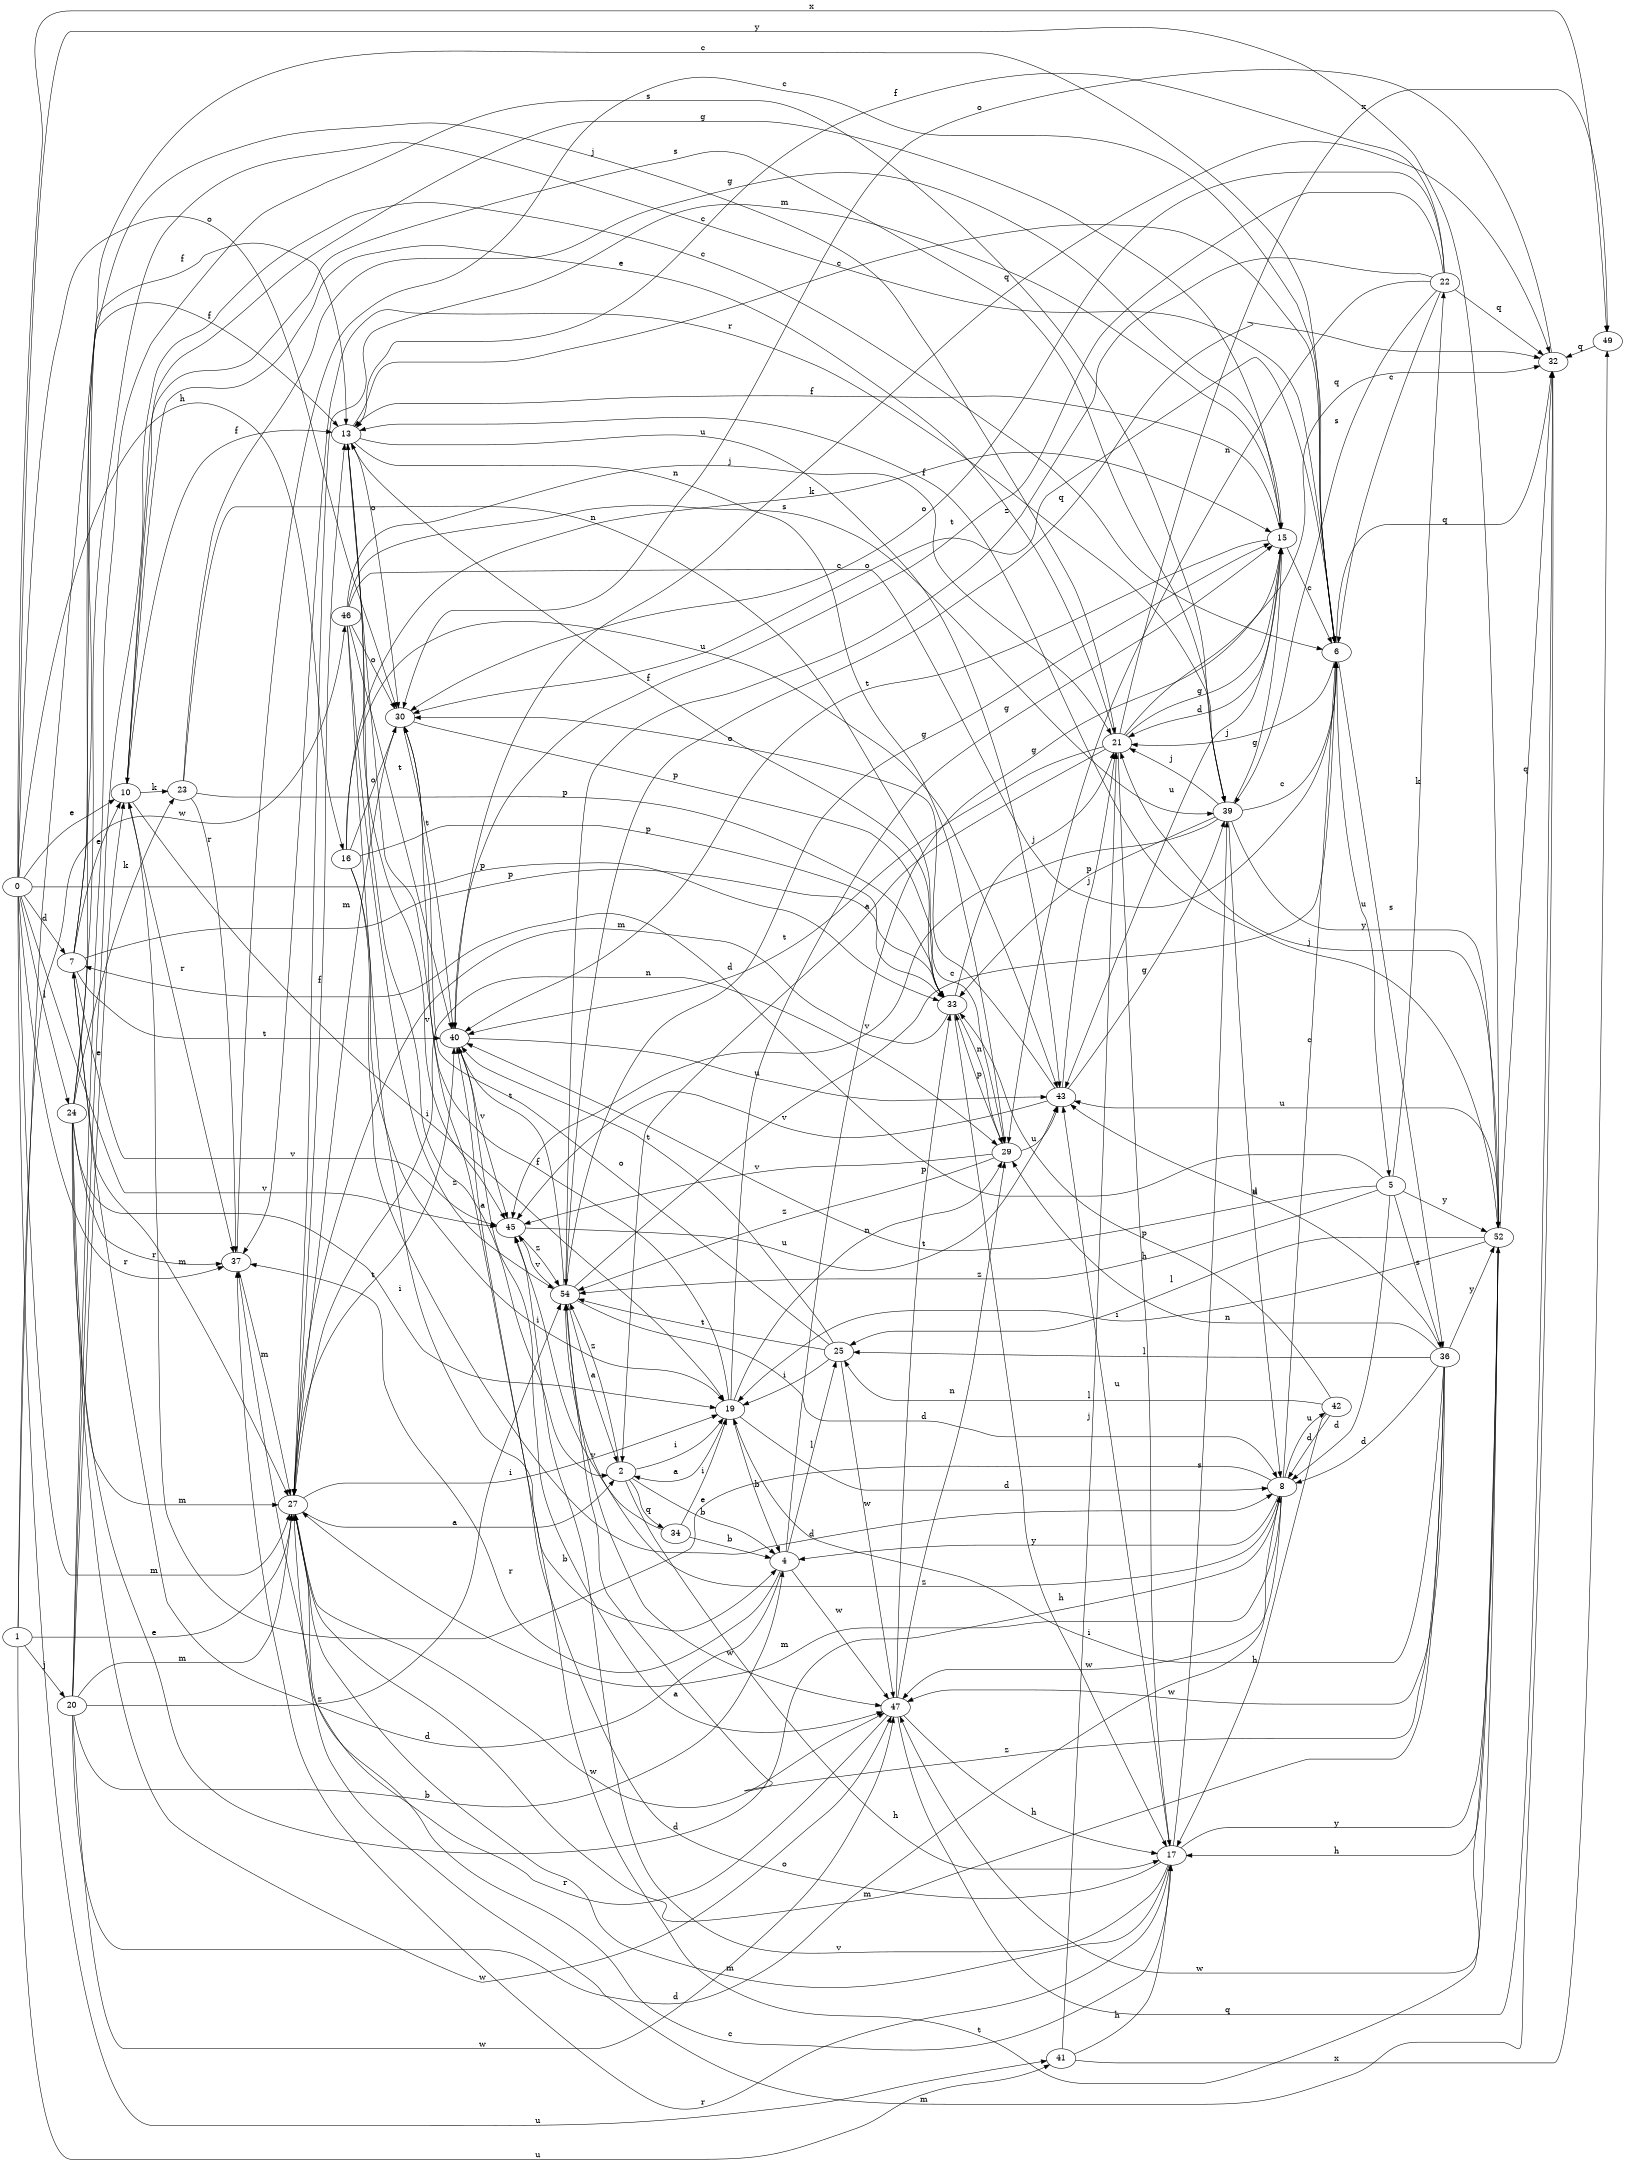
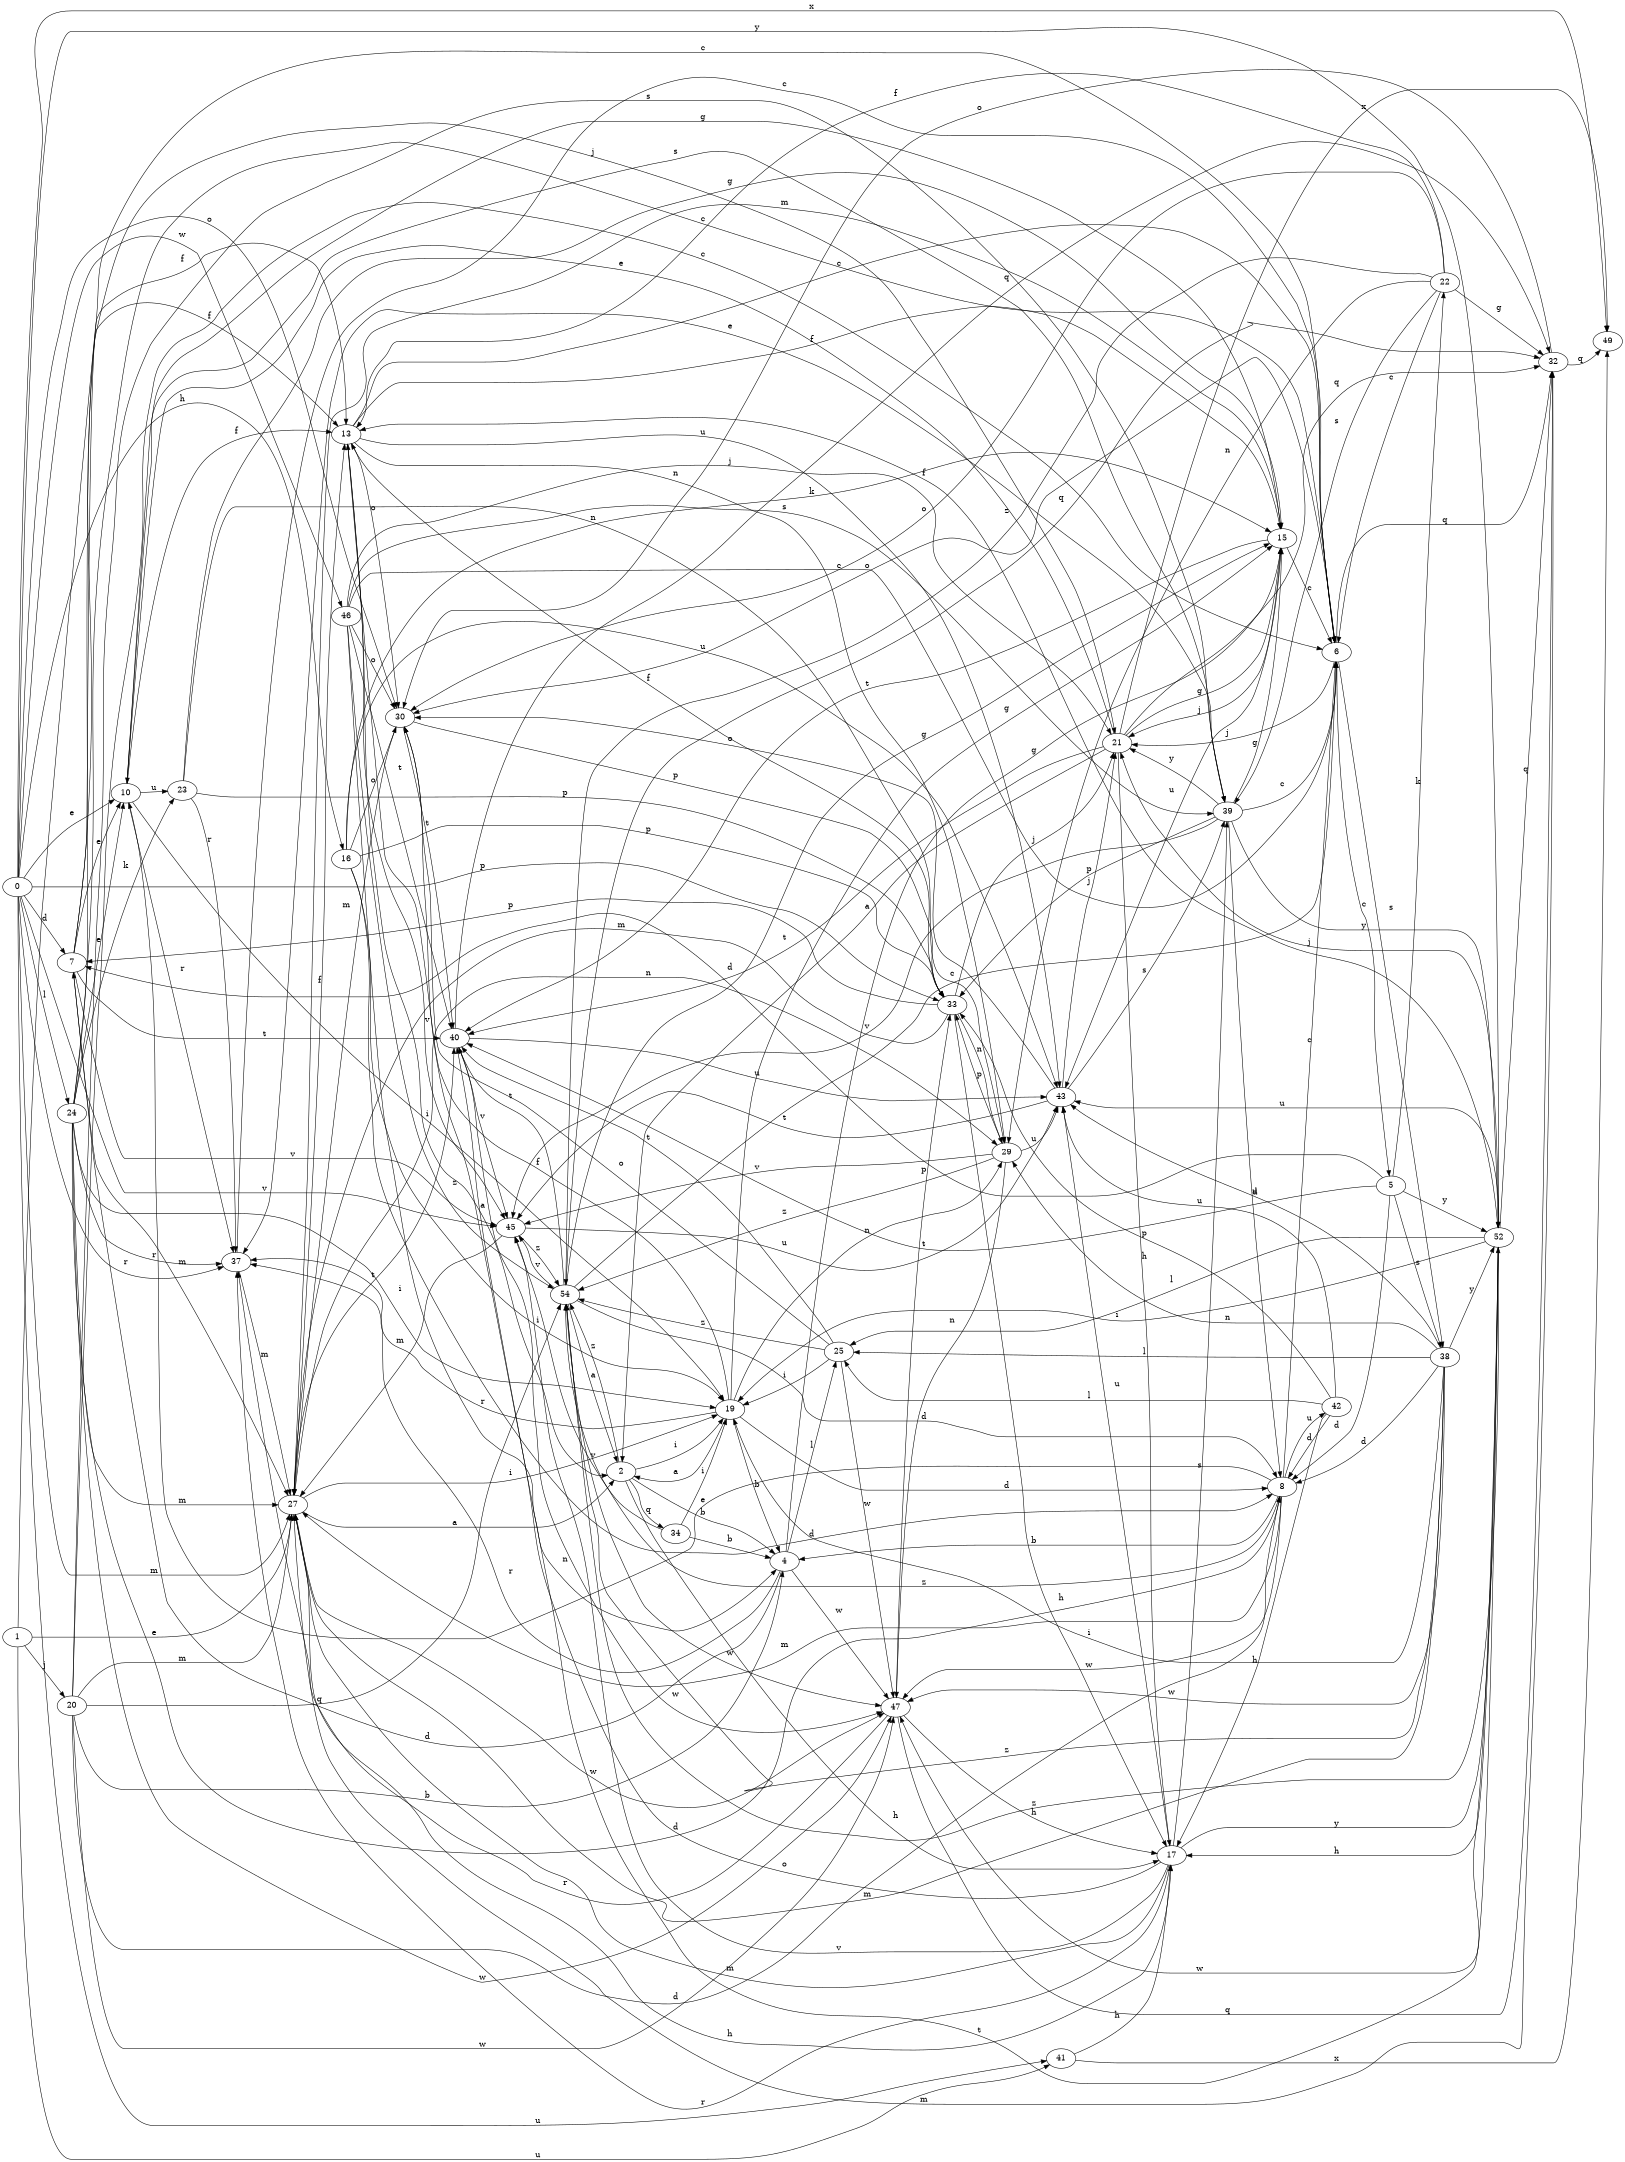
(1499, 308) -> (1499, 308)
(730, 326) -> (730, 326)
(1583, 351) -> (1583, 363)
(844, 396) -> (828, 340)
(929, 555) -> none
(1200, 710) -> (1200, 710)
(1172, 759) -> (1172, 759)
(154, 788) -> (154, 788)
(534, 877) -> (531, 908)
(1364, 905) -> (1364, 905)
(56, 952) -> (74, 325)
(1144, 970) -> (1144, 970)
(785, 1118) -> (785, 1118)
none -> (1245, 1212)
(91, 1252) -> (90, 1008)
(1007, 1279) -> (1082, 1801)
(703, 1323) -> (703, 1323)
(1445, 1357) -> (1445, 1357)
none -> (405, 1359)
none -> (467, 1399)
(1093, 1404) -> none
(958, 1434) -> (922, 1405)
(1034, 1541) -> (1034, 1541)
(565, 1560) -> (565, 1560)
(676, 1695) -> (676, 1695)
(320, 1699) -> (320, 1699)
(730, 2034) -> (730, 2034)
